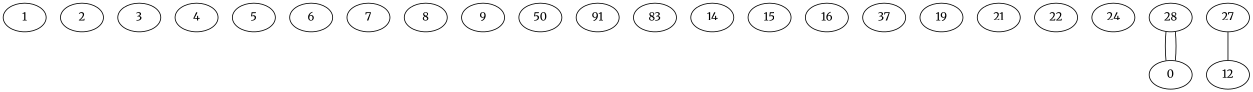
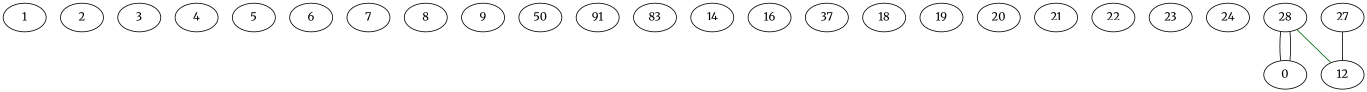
(770, 18) -> none
none -> (884, 18)
none -> (999, 18)
none -> (1171, 18)
none -> (1314, 46)
